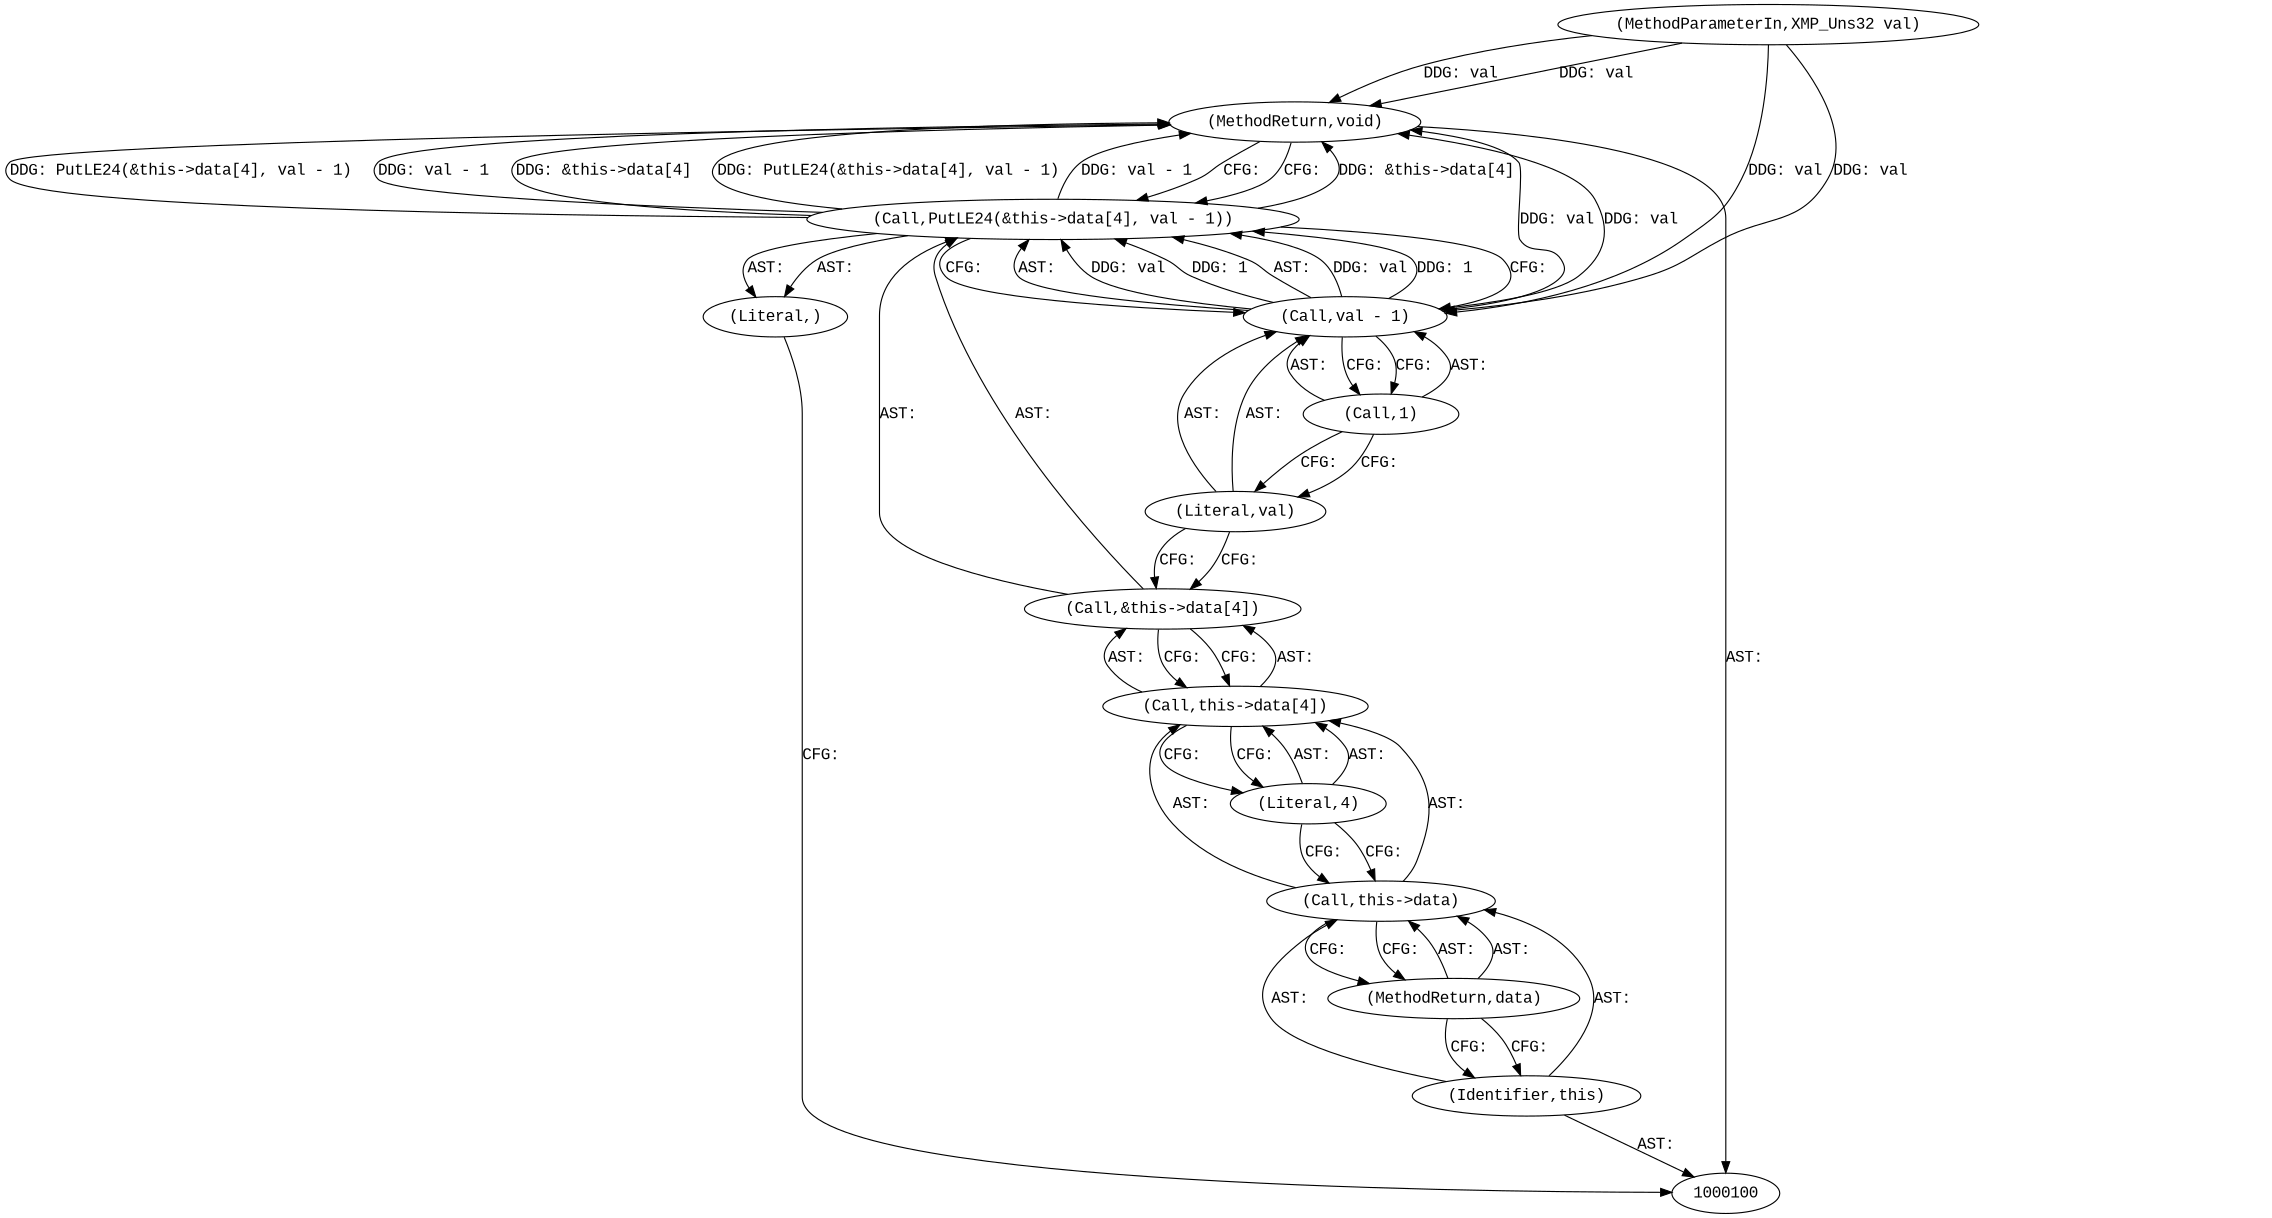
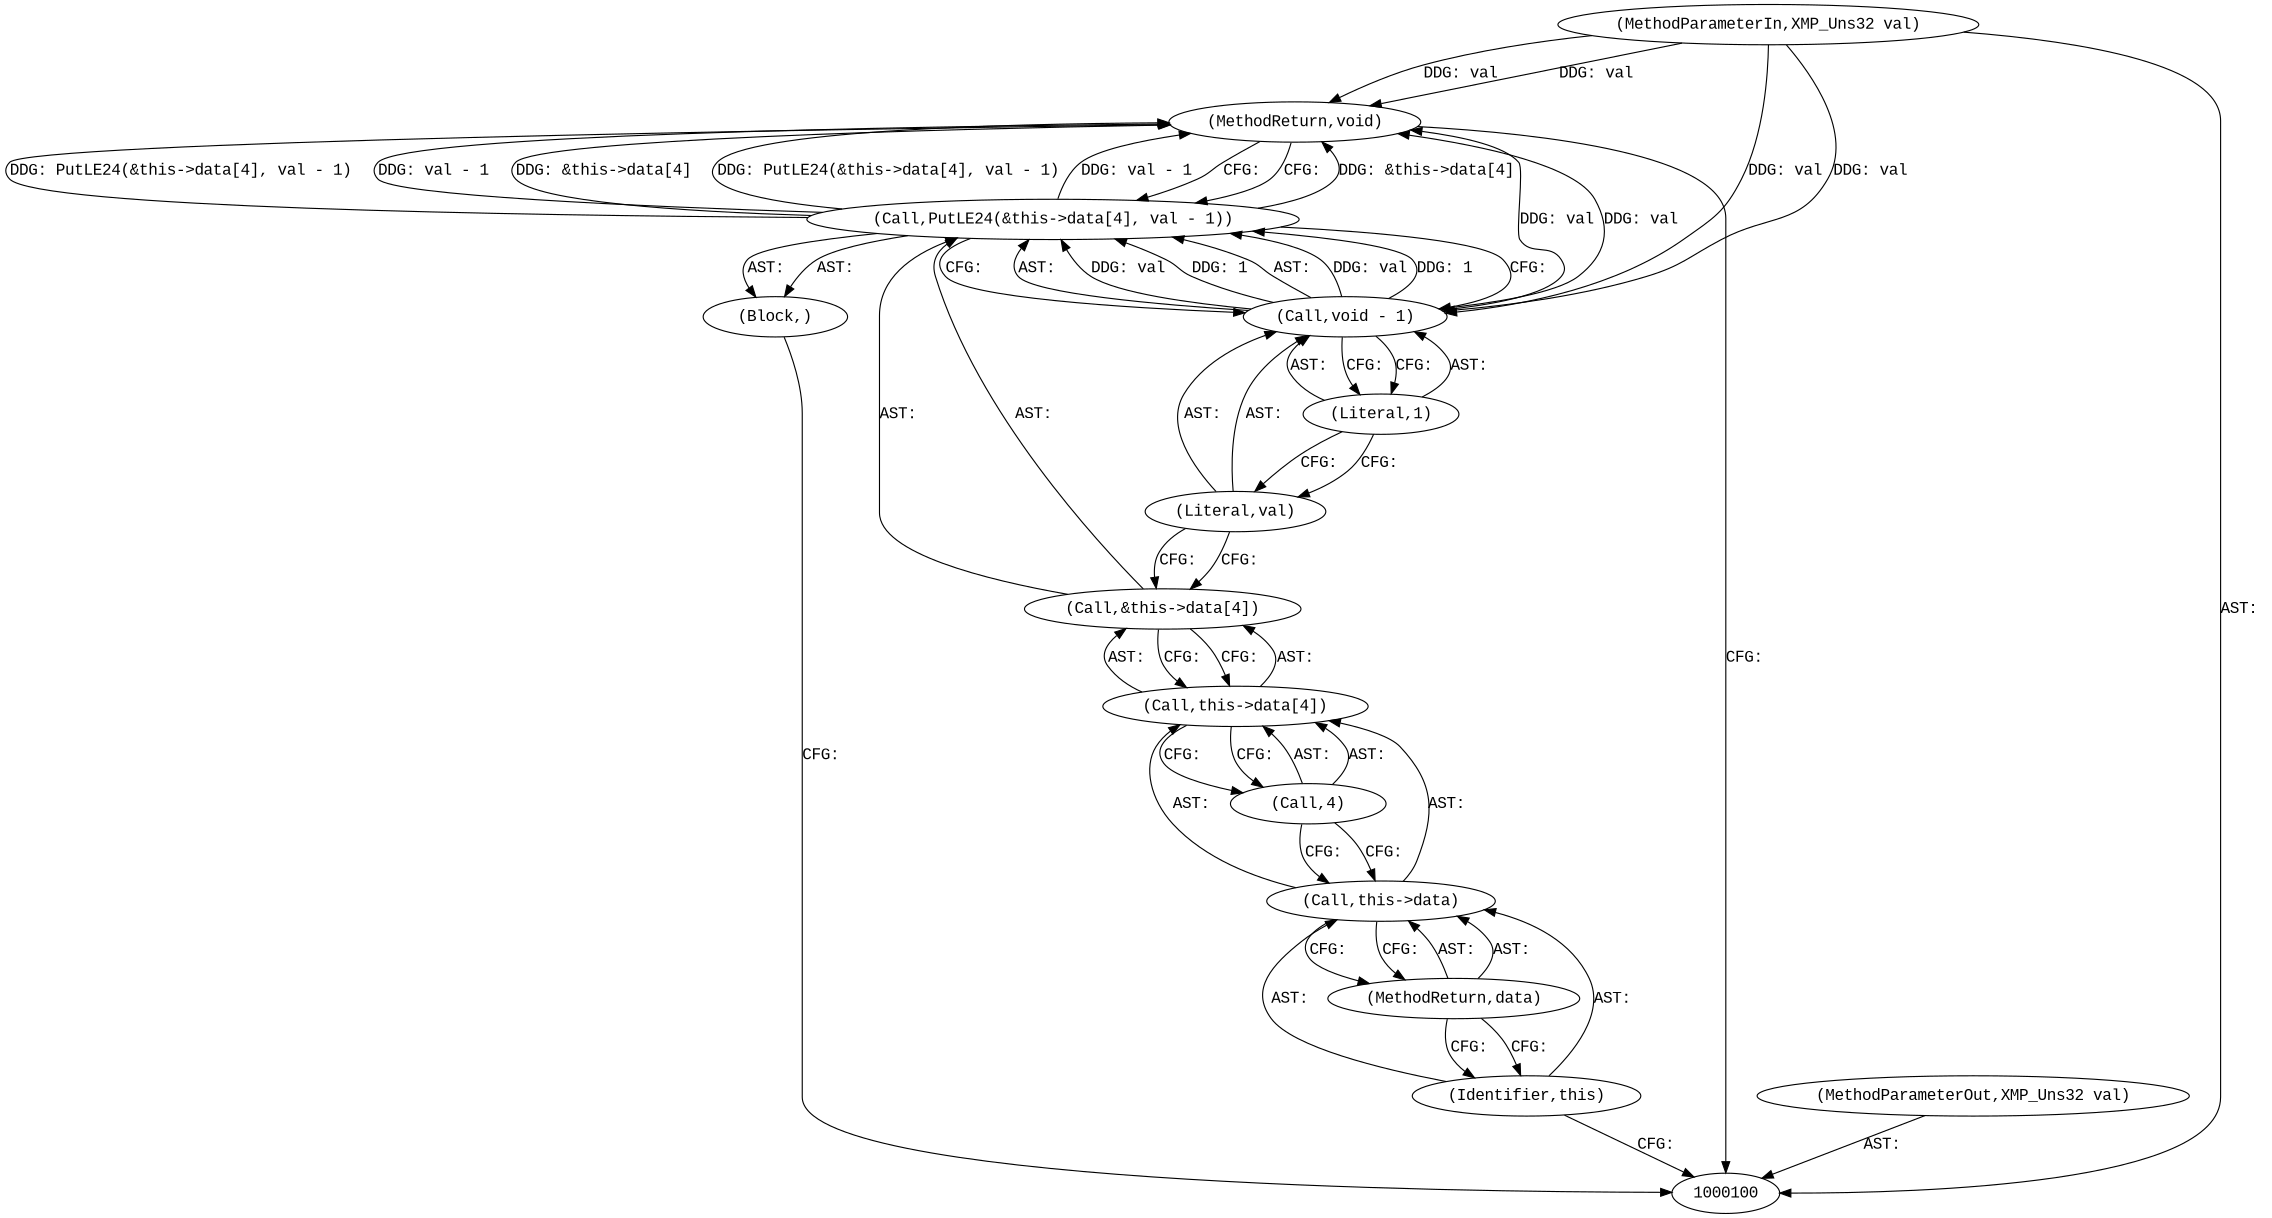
(775, 317) -> (775, 317)
(1345, 317) -> (1345, 317)
(1381, 414) -> (1381, 414)
(1749, 658) -> (1749, 658)
none -> (2221, 696)
(1308, 804) -> (1308, 804)
none -> (1973, 1096)
(1661, 1145) -> (1661, 1145)
